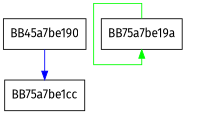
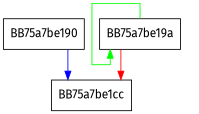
(45, 34) -> (44, 34)
none -> (121, 60)
